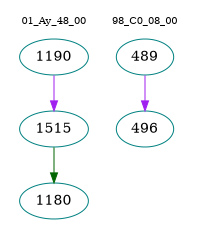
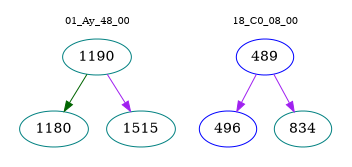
(145, 22) -> (266, 22)
(145, 57) -> (265, 57)
(145, 129) -> (228, 129)
none -> (303, 129)
(54, 160) -> (78, 88)
